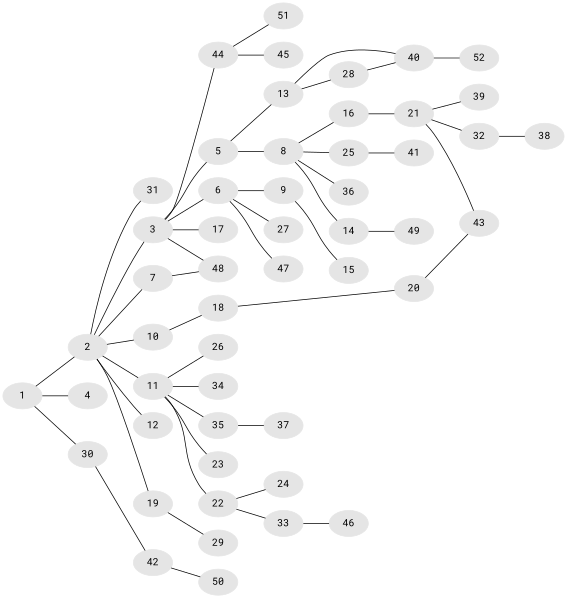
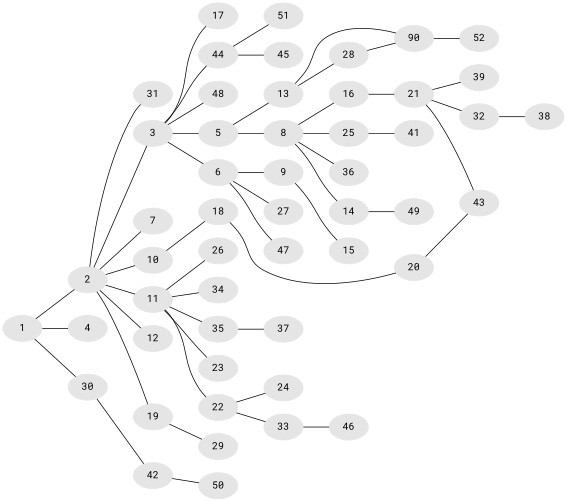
(414, 58) -> (414, 38)
(186, 274) -> none
